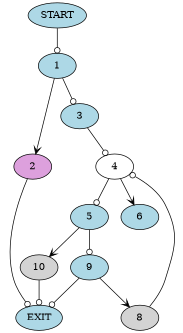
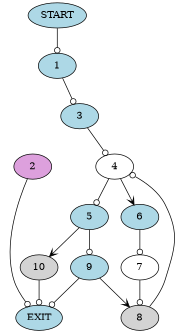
(46, 113) -> none
none -> (140, 267)
